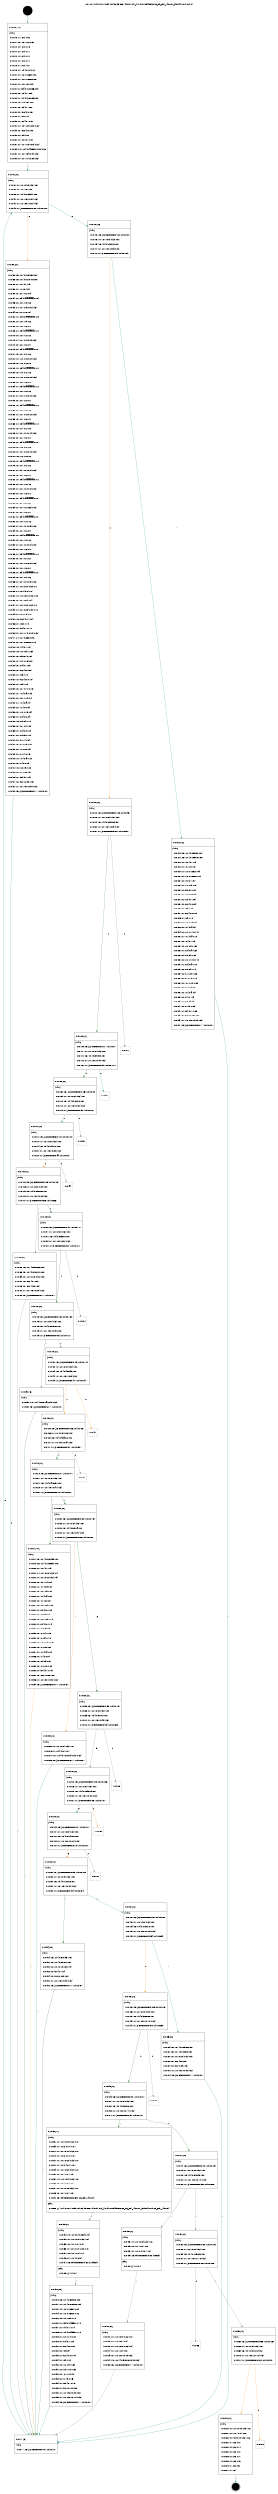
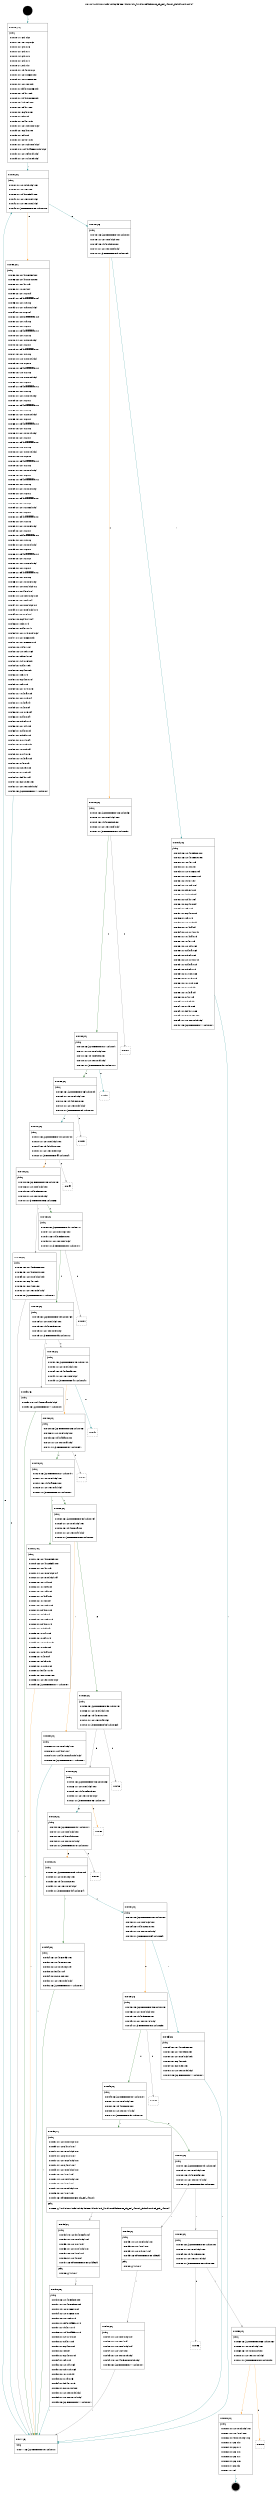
(83, 1406) -> (83, 1406)
